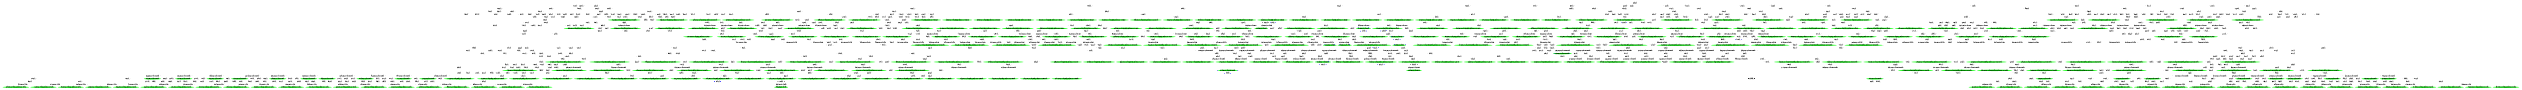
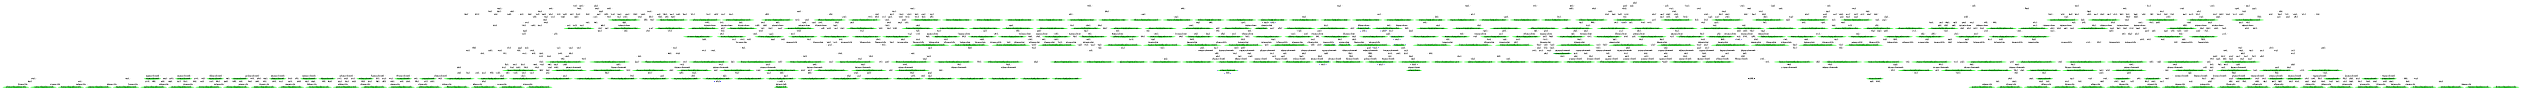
(2209, 17) -> none
(1817, 59) -> none
